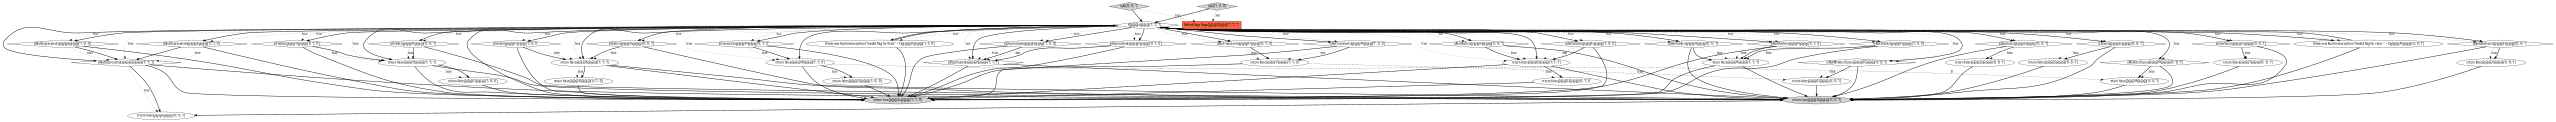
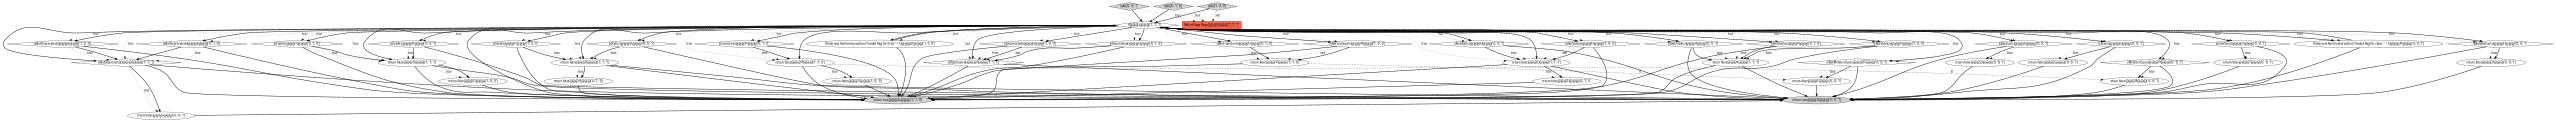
none -> (1173, 6)
(1640, 72) -> (1640, 72)
(990, 108) -> (988, 108)
